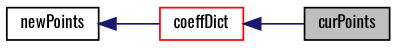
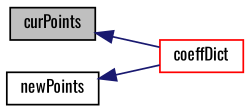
(283, 24) -> (136, 42)
